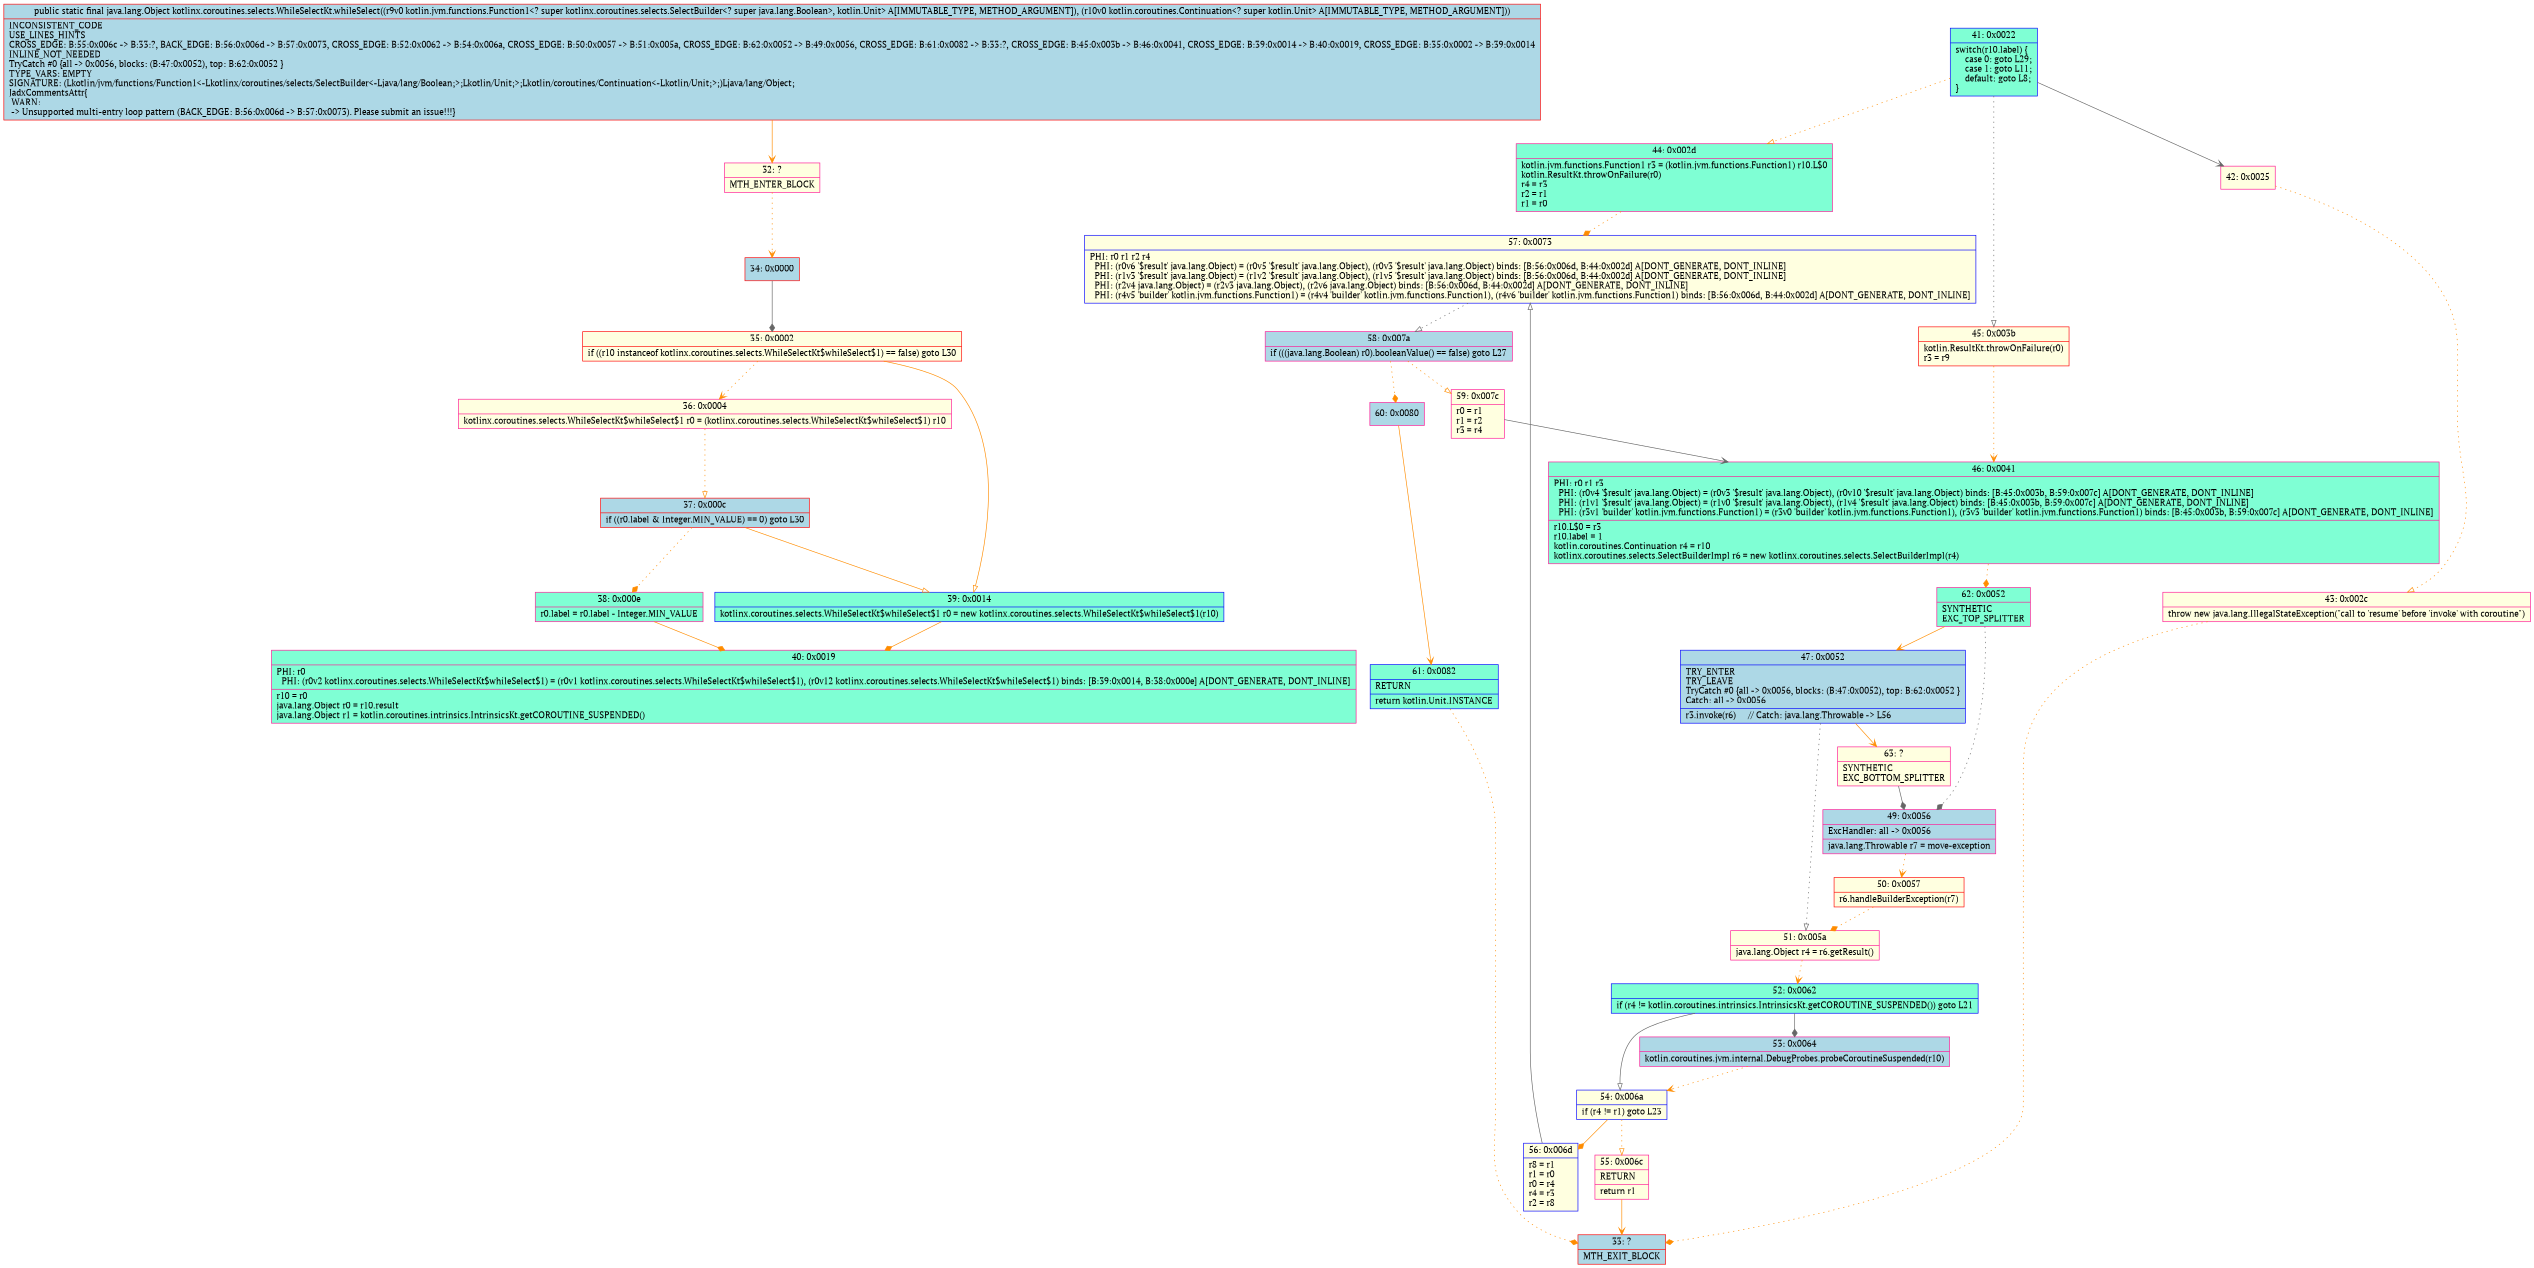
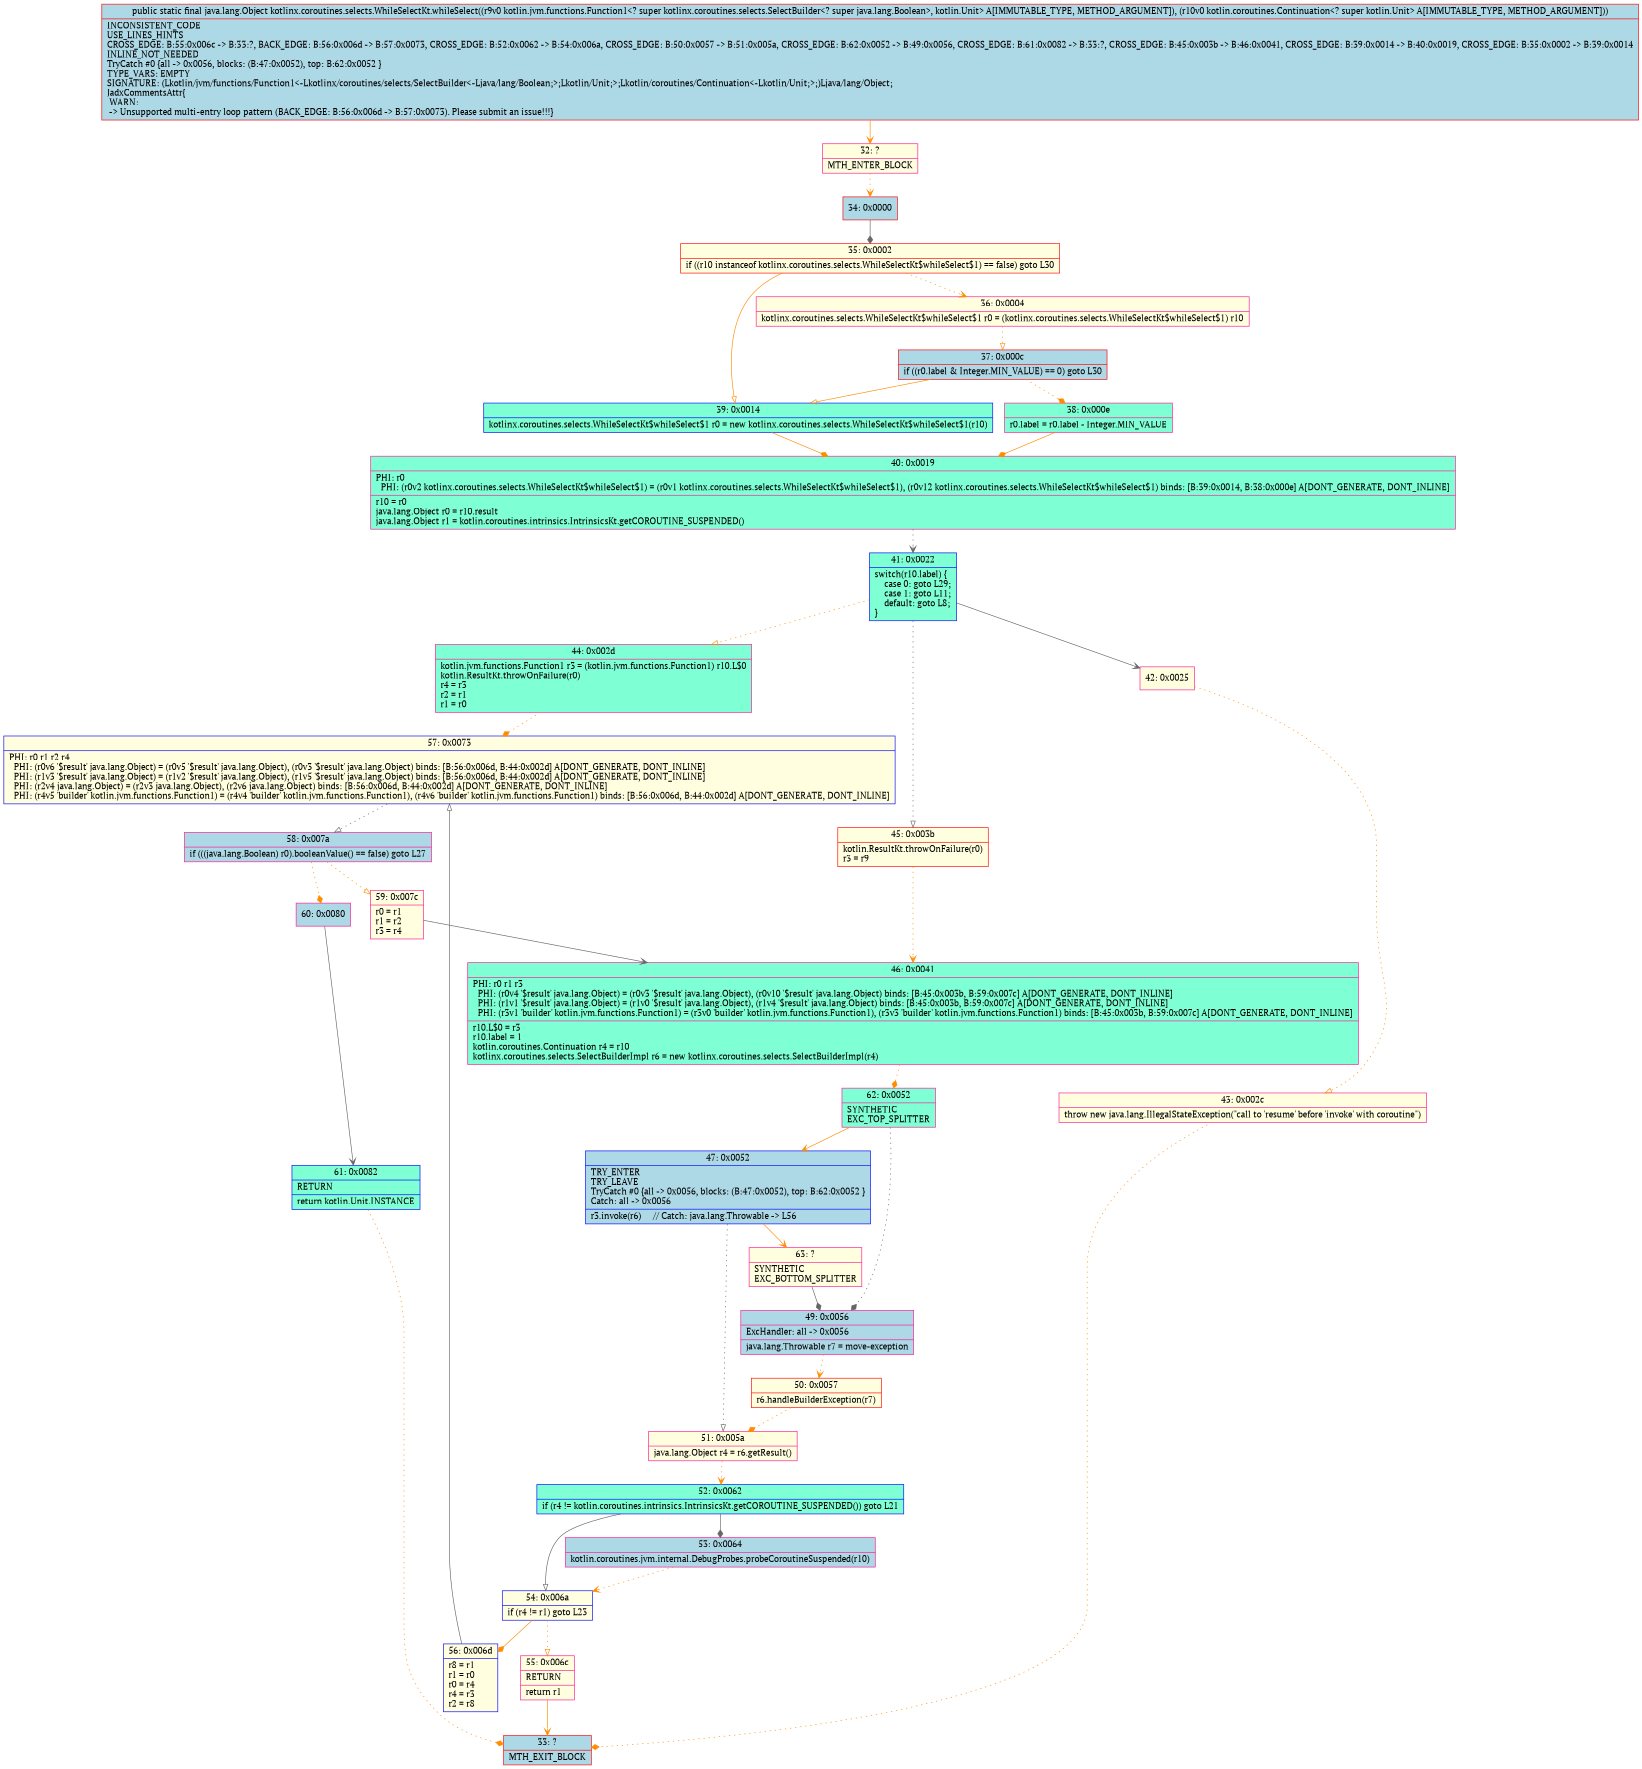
none -> (913, 538)
(1414, 542) -> (339, 1043)
